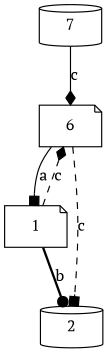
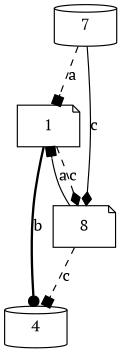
none -> (69, 70)
(70, 126) -> (84, 226)
(72, 327) -> (36, 327)
